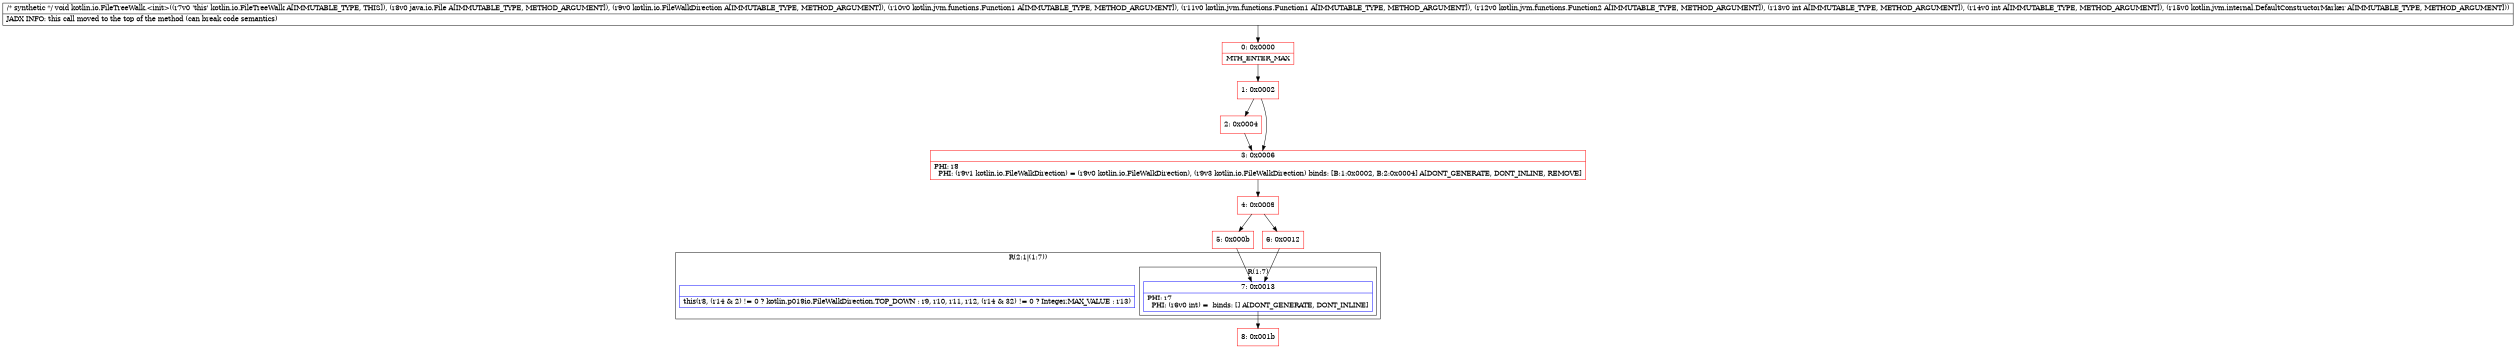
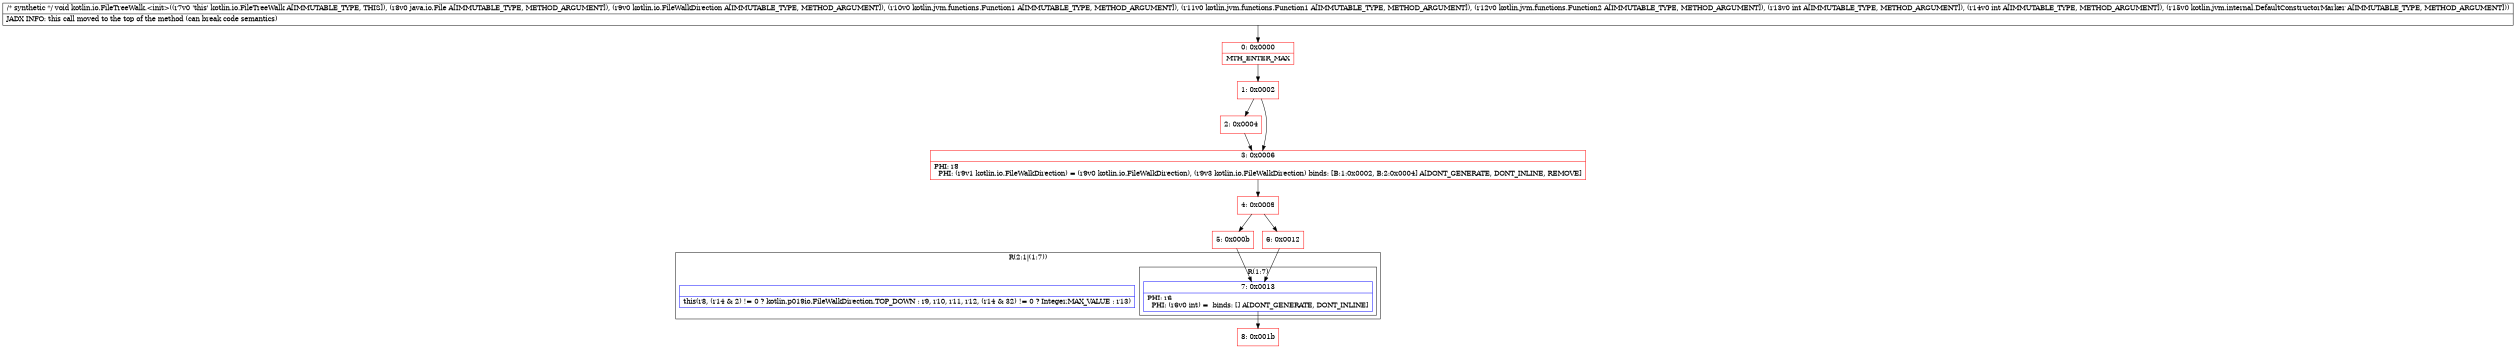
(1161, 298) -> (1161, 298)
